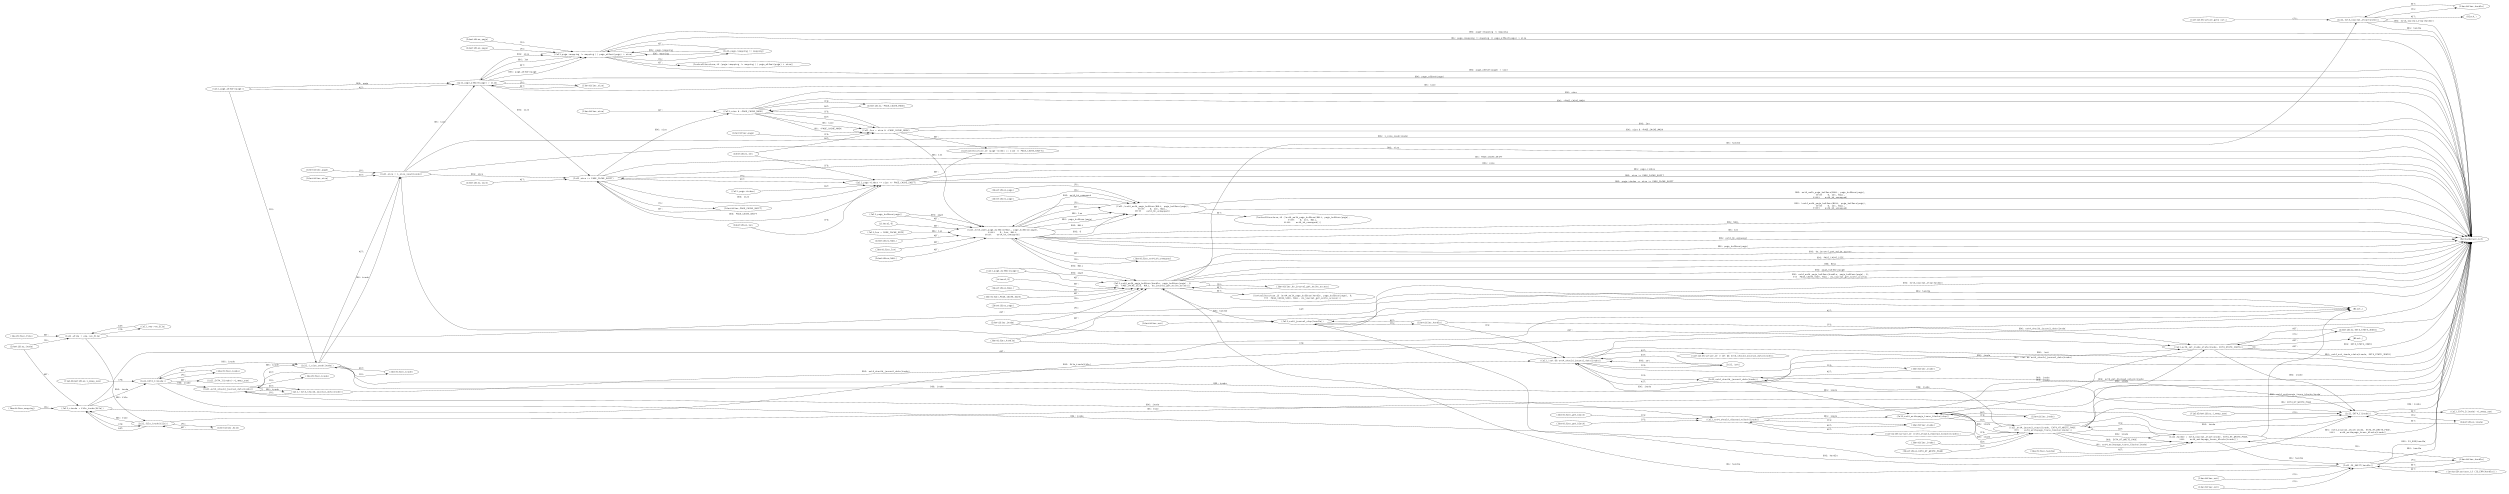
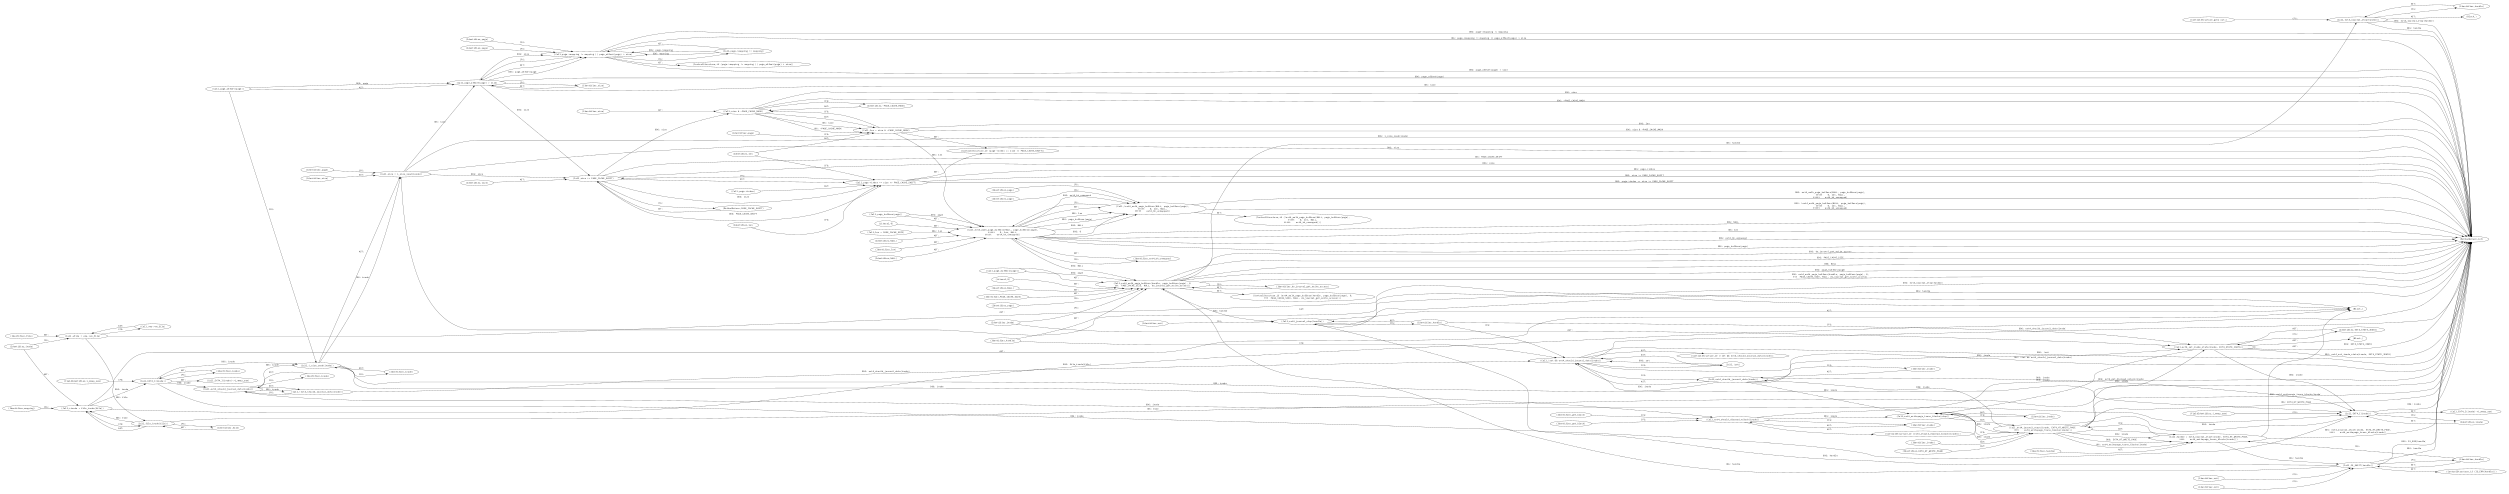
(523, 60) -> (523, 60)
(743, 208) -> (743, 208)
